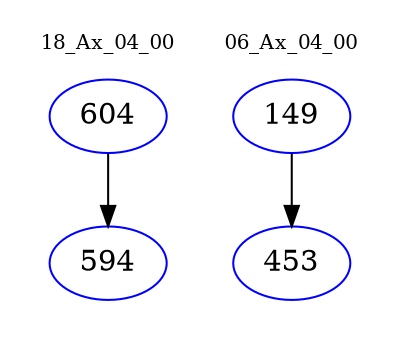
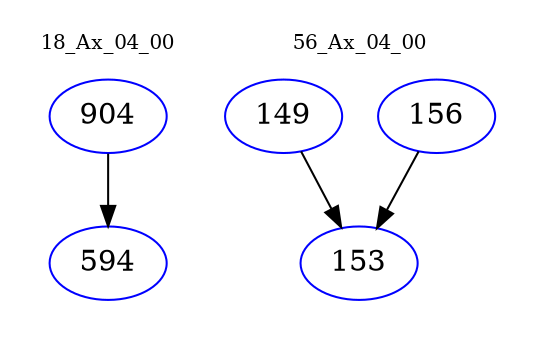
(292, 44) -> (360, 44)
(108, 116) -> (108, 116)
none -> (437, 116)
(292, 263) -> (359, 263)
